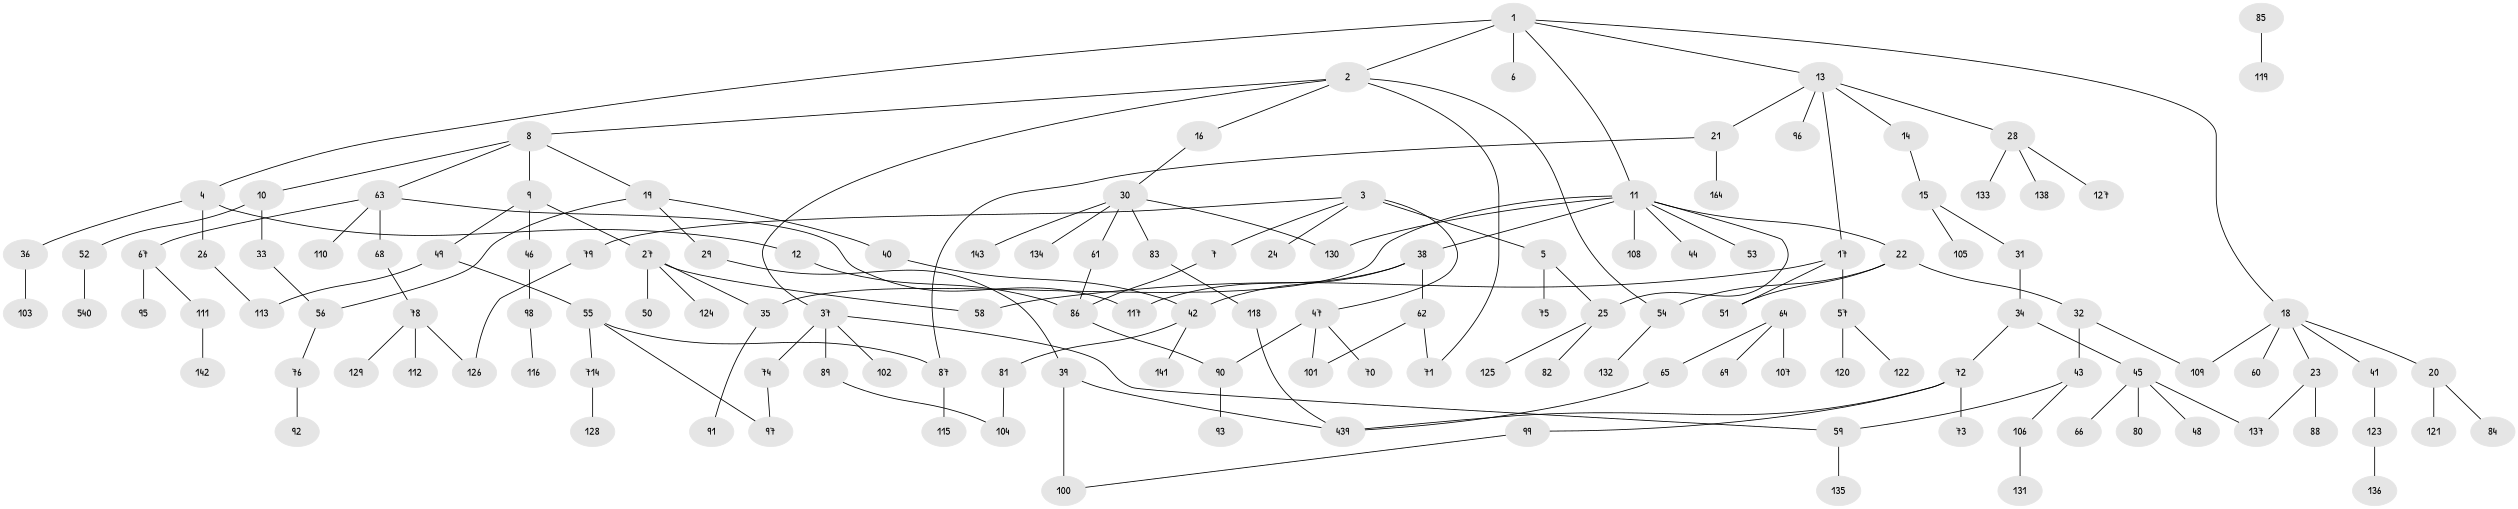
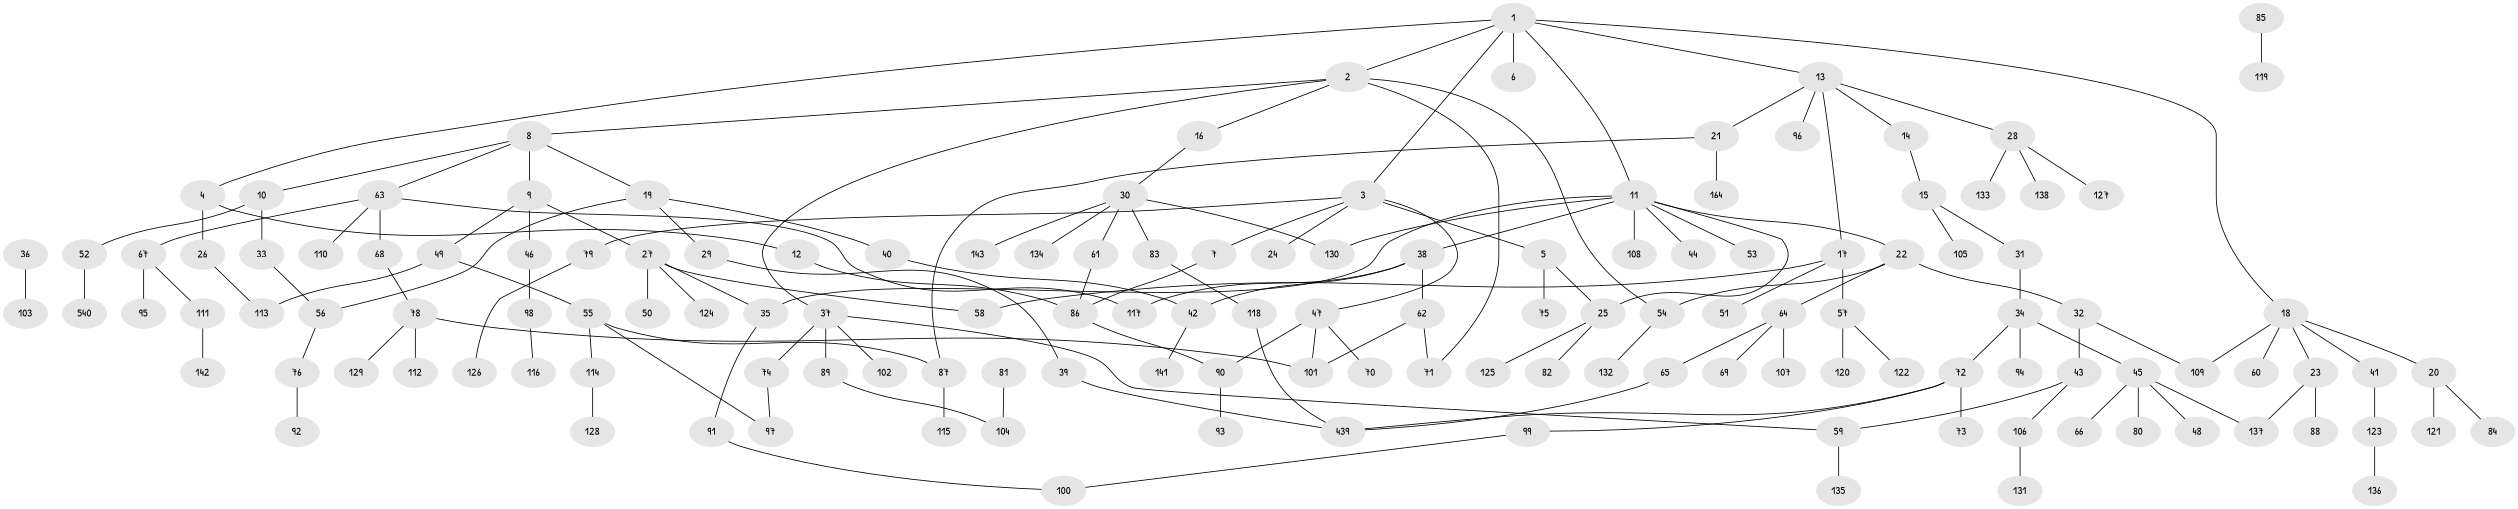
none -> (1438, 107)
(112, 221) -> none
(1784, 290) -> (1849, 281)
(445, 343) -> (864, 339)
(1099, 343) -> none
(593, 373) -> (593, 373)
none -> (2020, 373)
(1064, 432) -> (883, 475)
